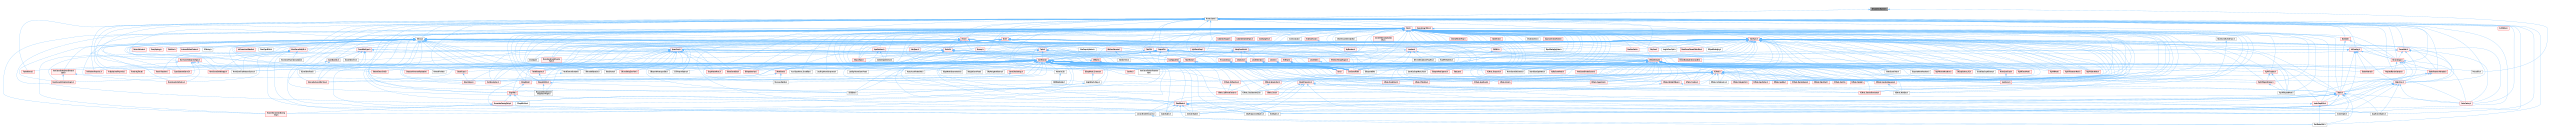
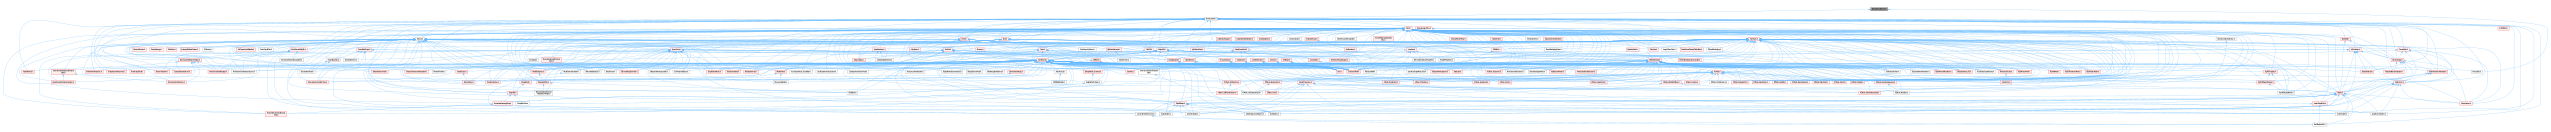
(2498, 46) -> (1209, 96)
